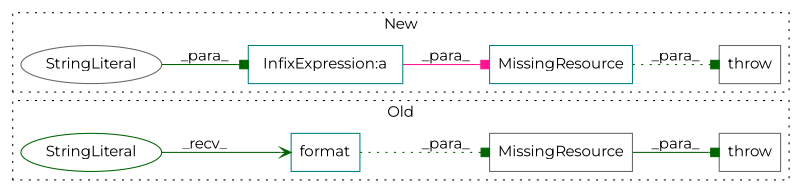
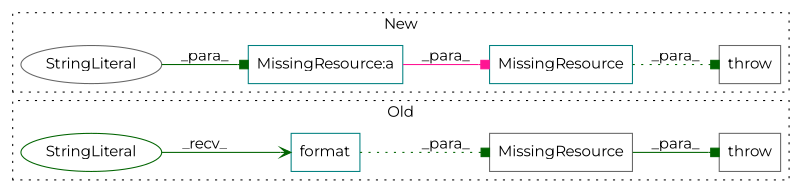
(326, 65) -> (326, 65)
